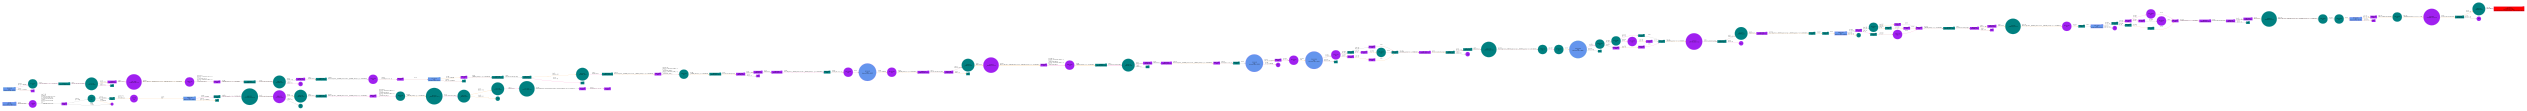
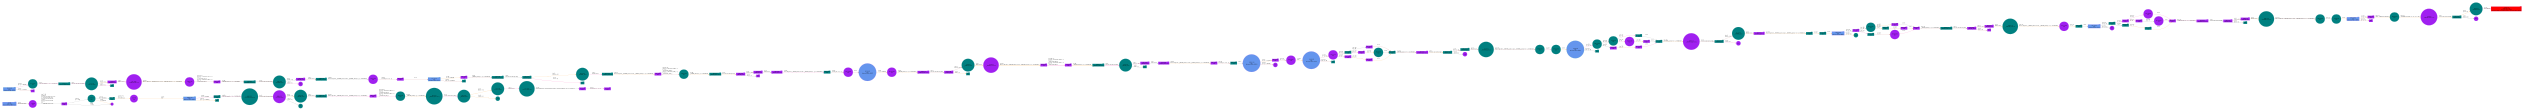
(1070, 65) -> (1068, 65)
